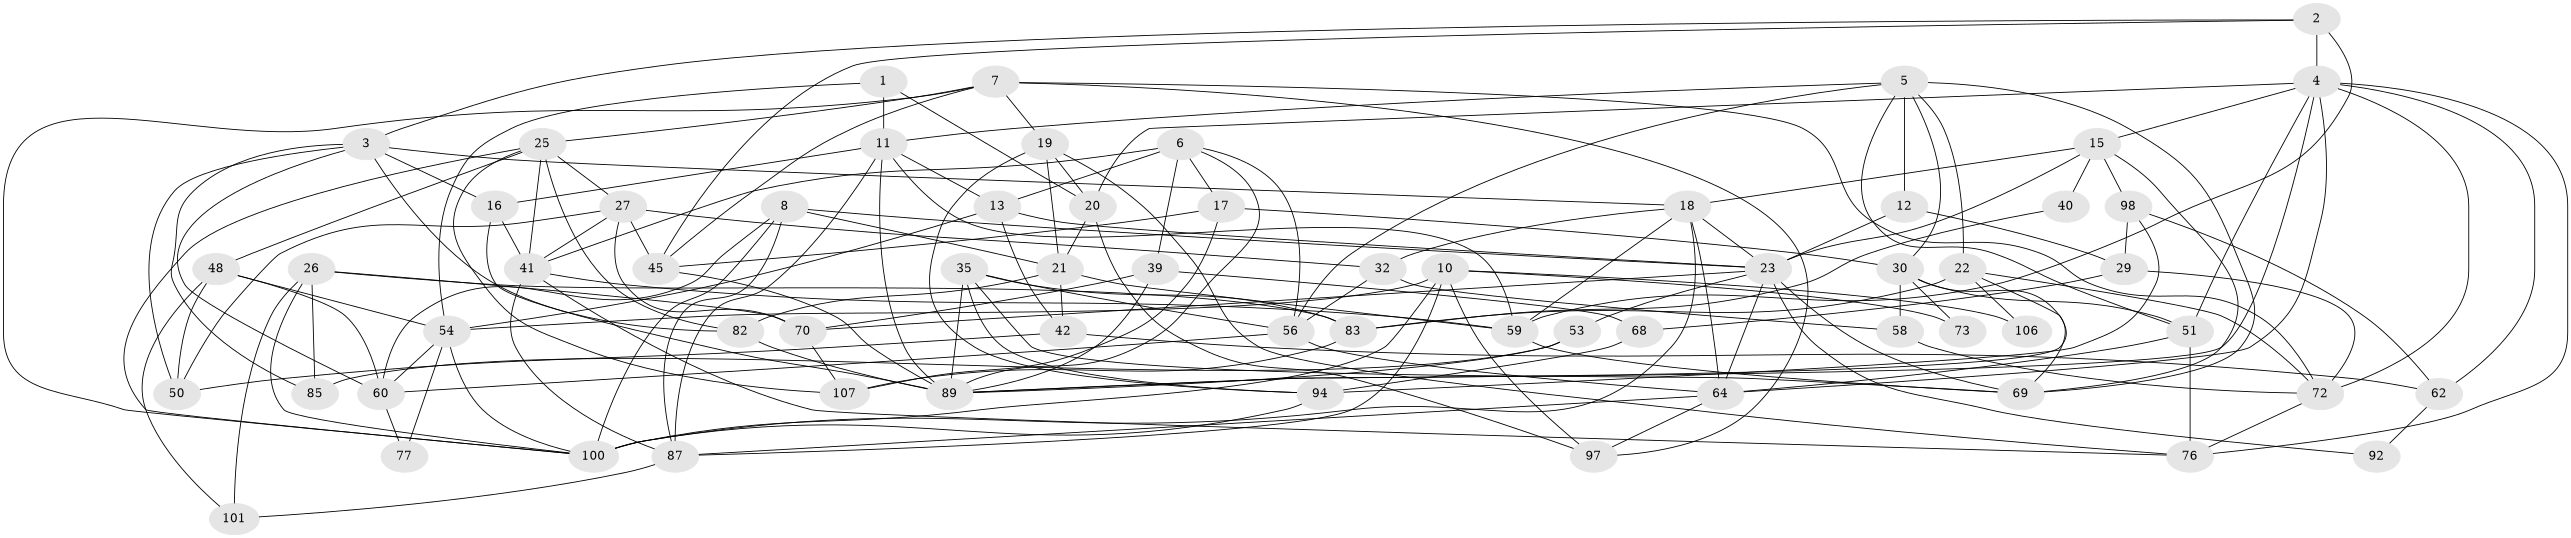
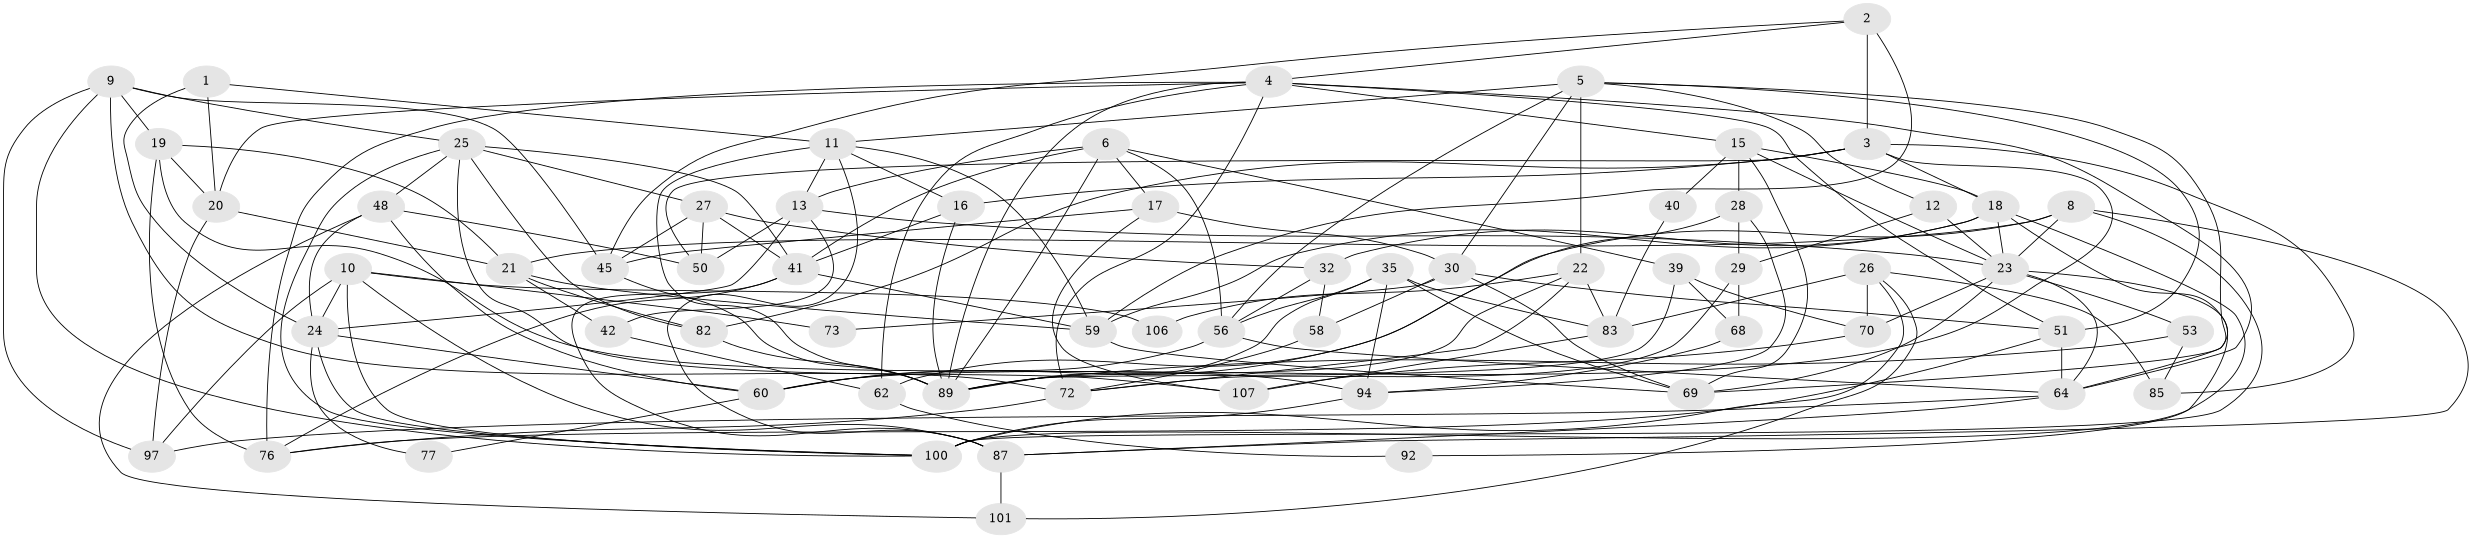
(996, 82) -> (111, 82)
(2128, 207) -> (1739, 207)
(693, 311) -> none
(447, 332) -> (315, 332)
(704, 354) -> (755, 235)
